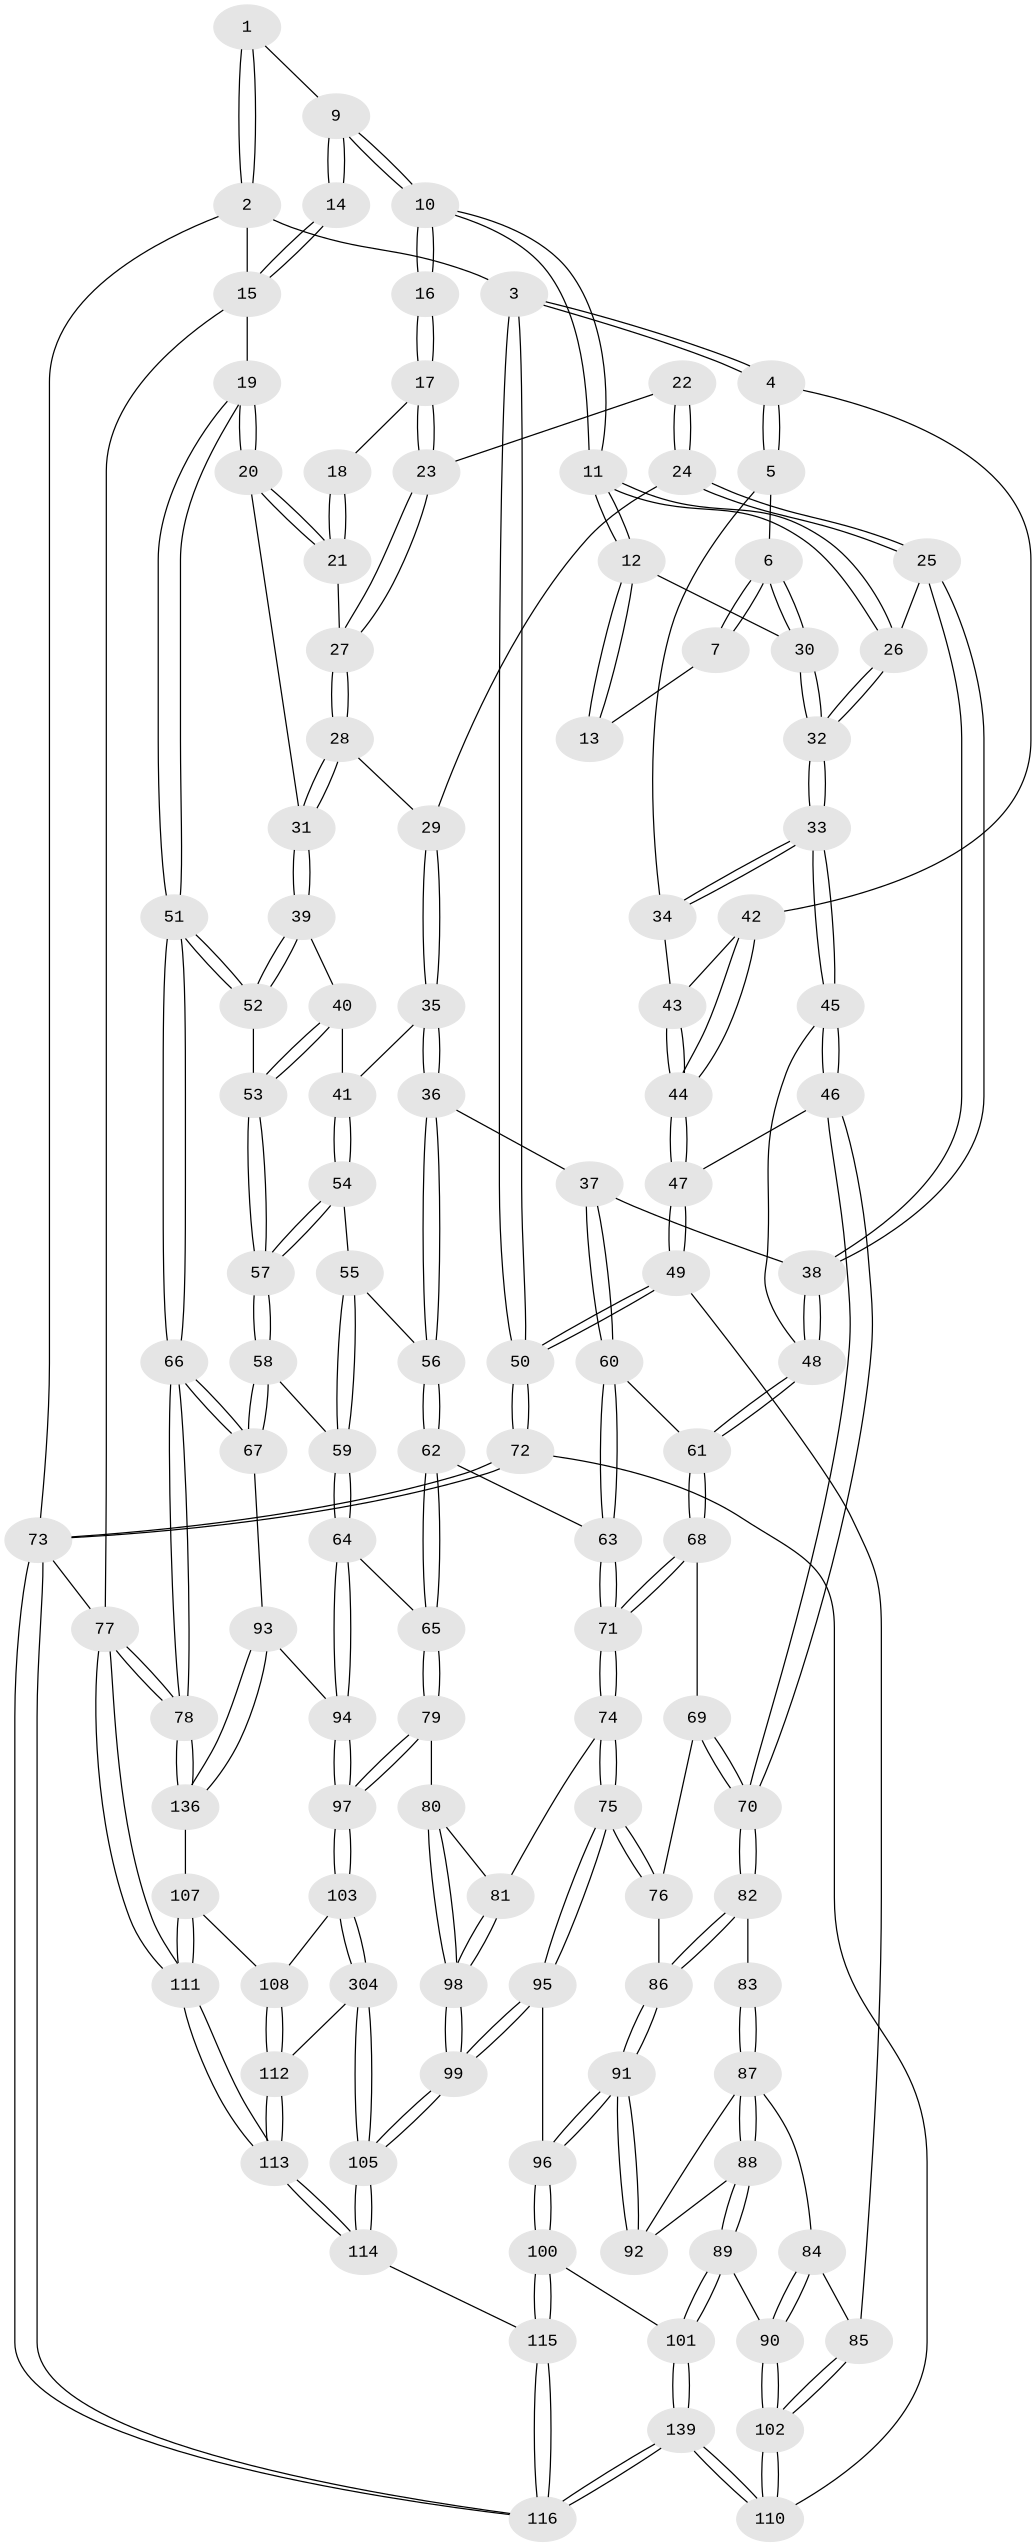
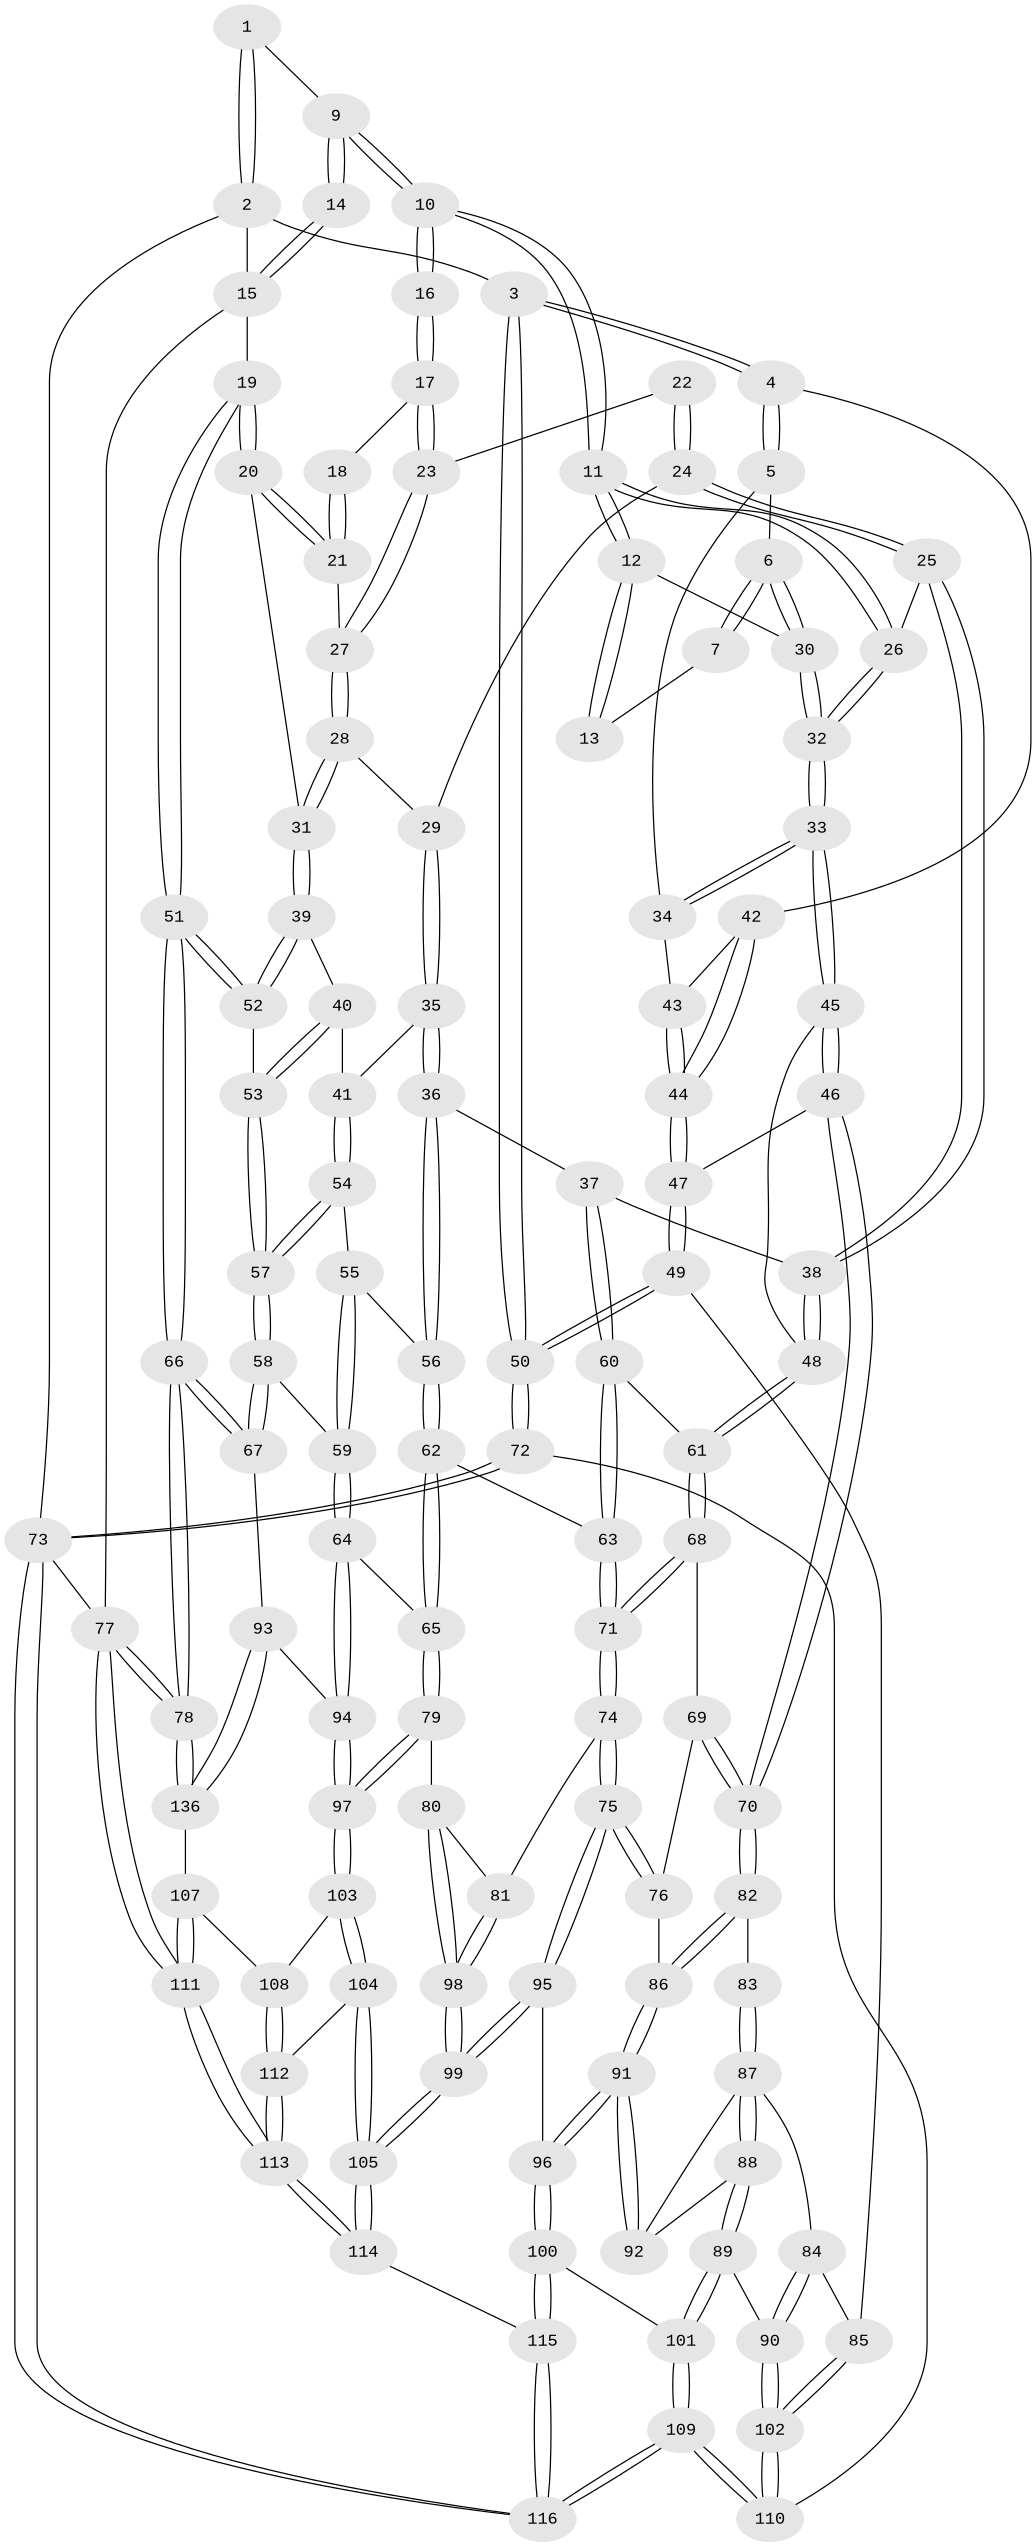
(363, 1985) -> (363, 1985)
(681, 2430) -> (681, 2430)
